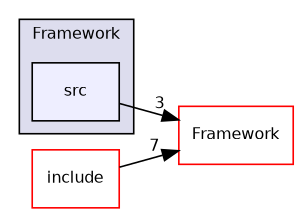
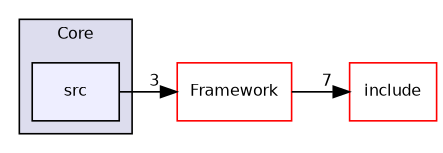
(77, 35) -> (76, 35)
(141, 161) -> (312, 92)
